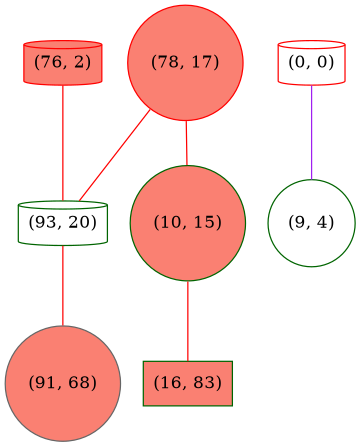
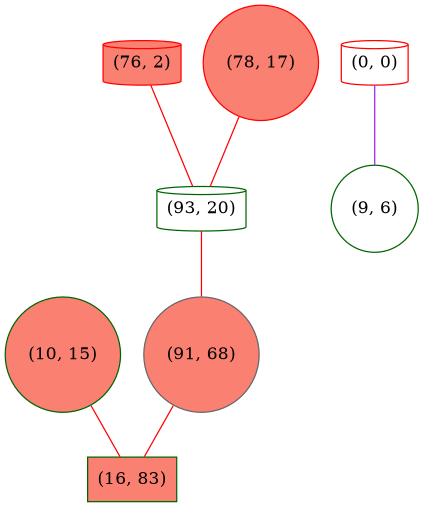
(187, 143) -> none
(312, 223) -> (375, 209)
none -> (159, 431)
